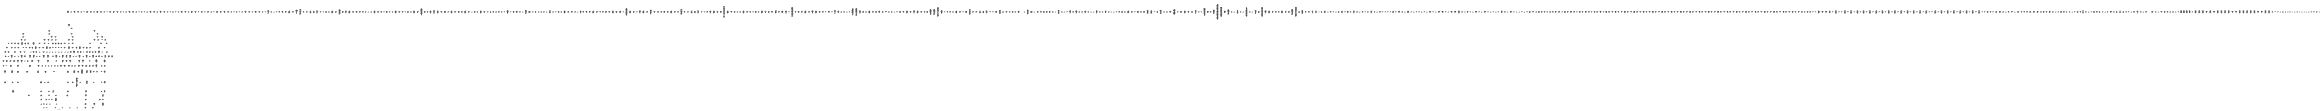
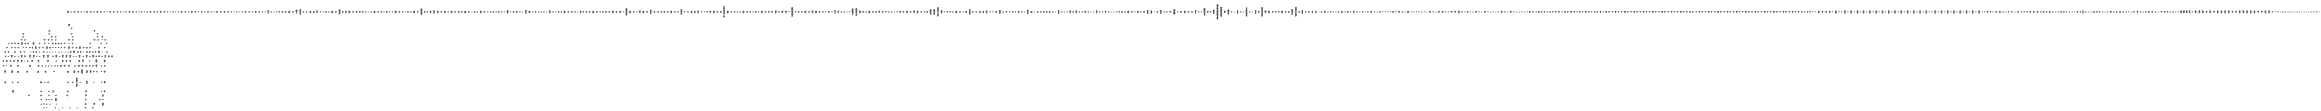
none -> (1022, 12)
none -> (2149, 12)
(72, 66) -> none
